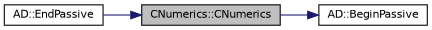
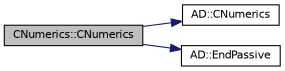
(117, 15) -> (157, 46)
(373, 15) -> (231, 15)
